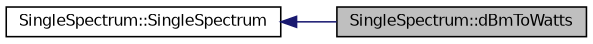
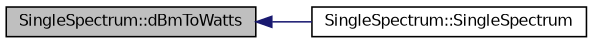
(317, 22) -> (292, 22)
